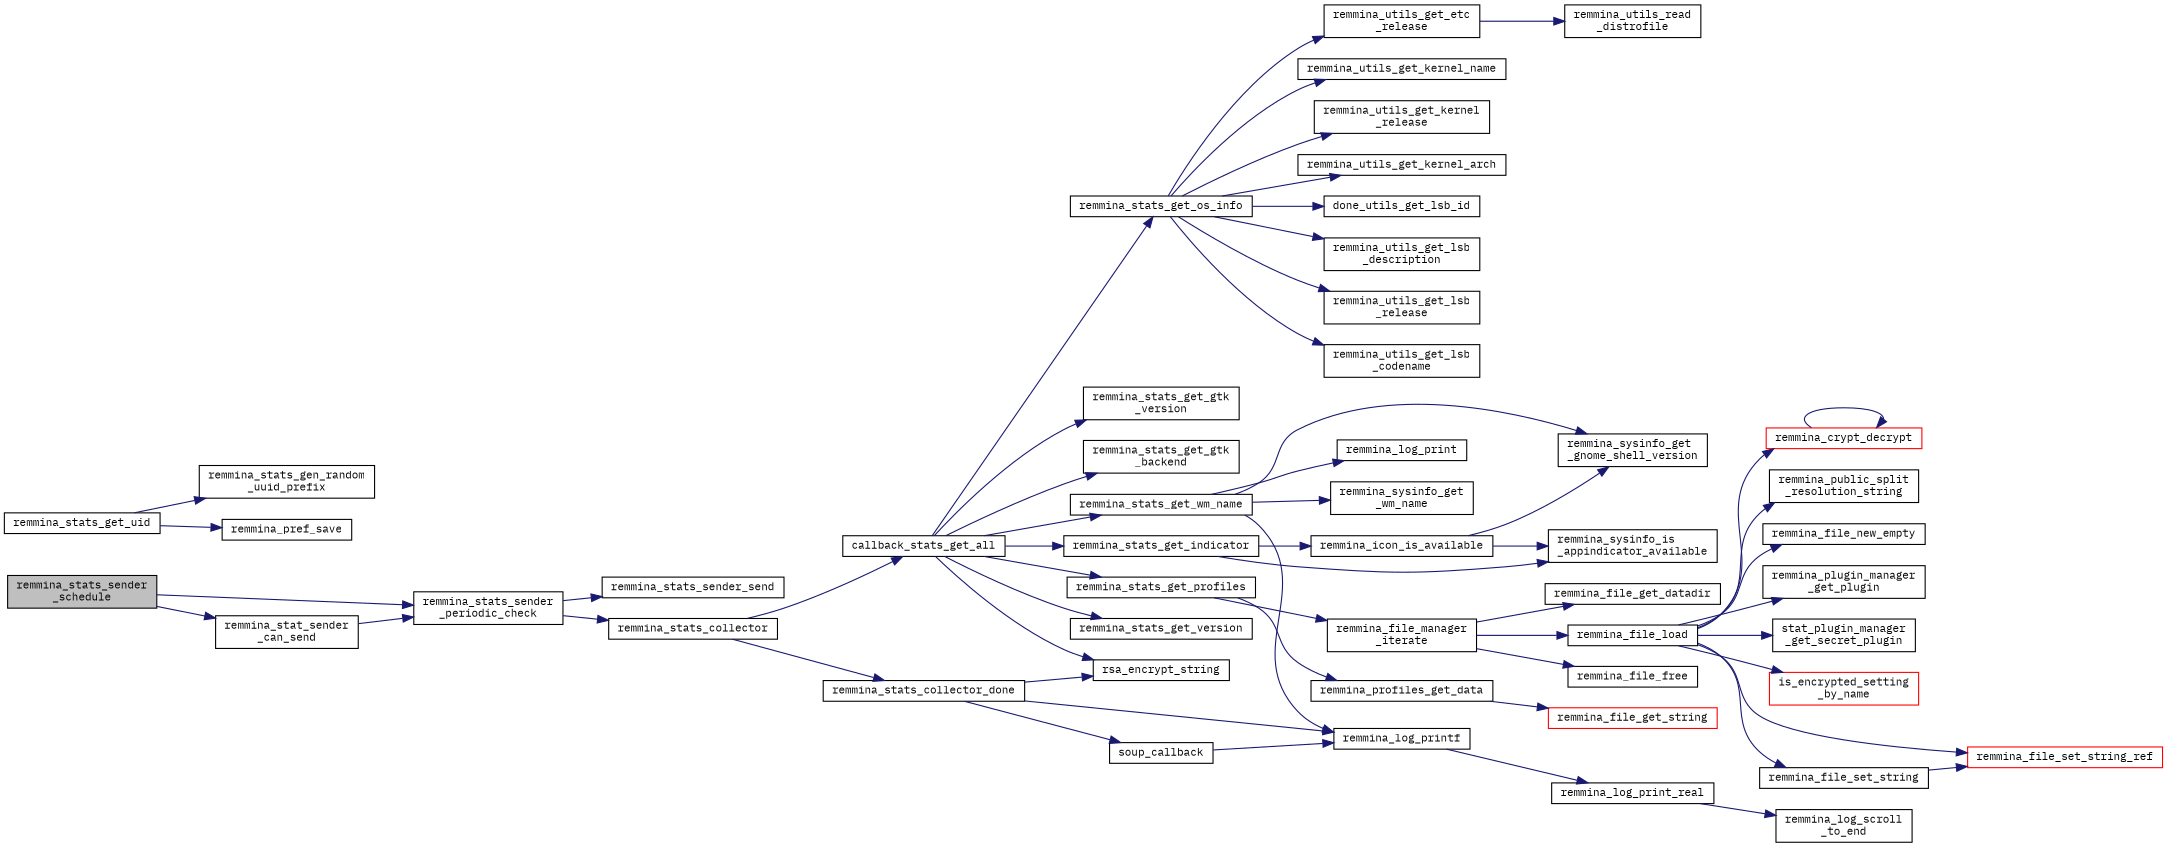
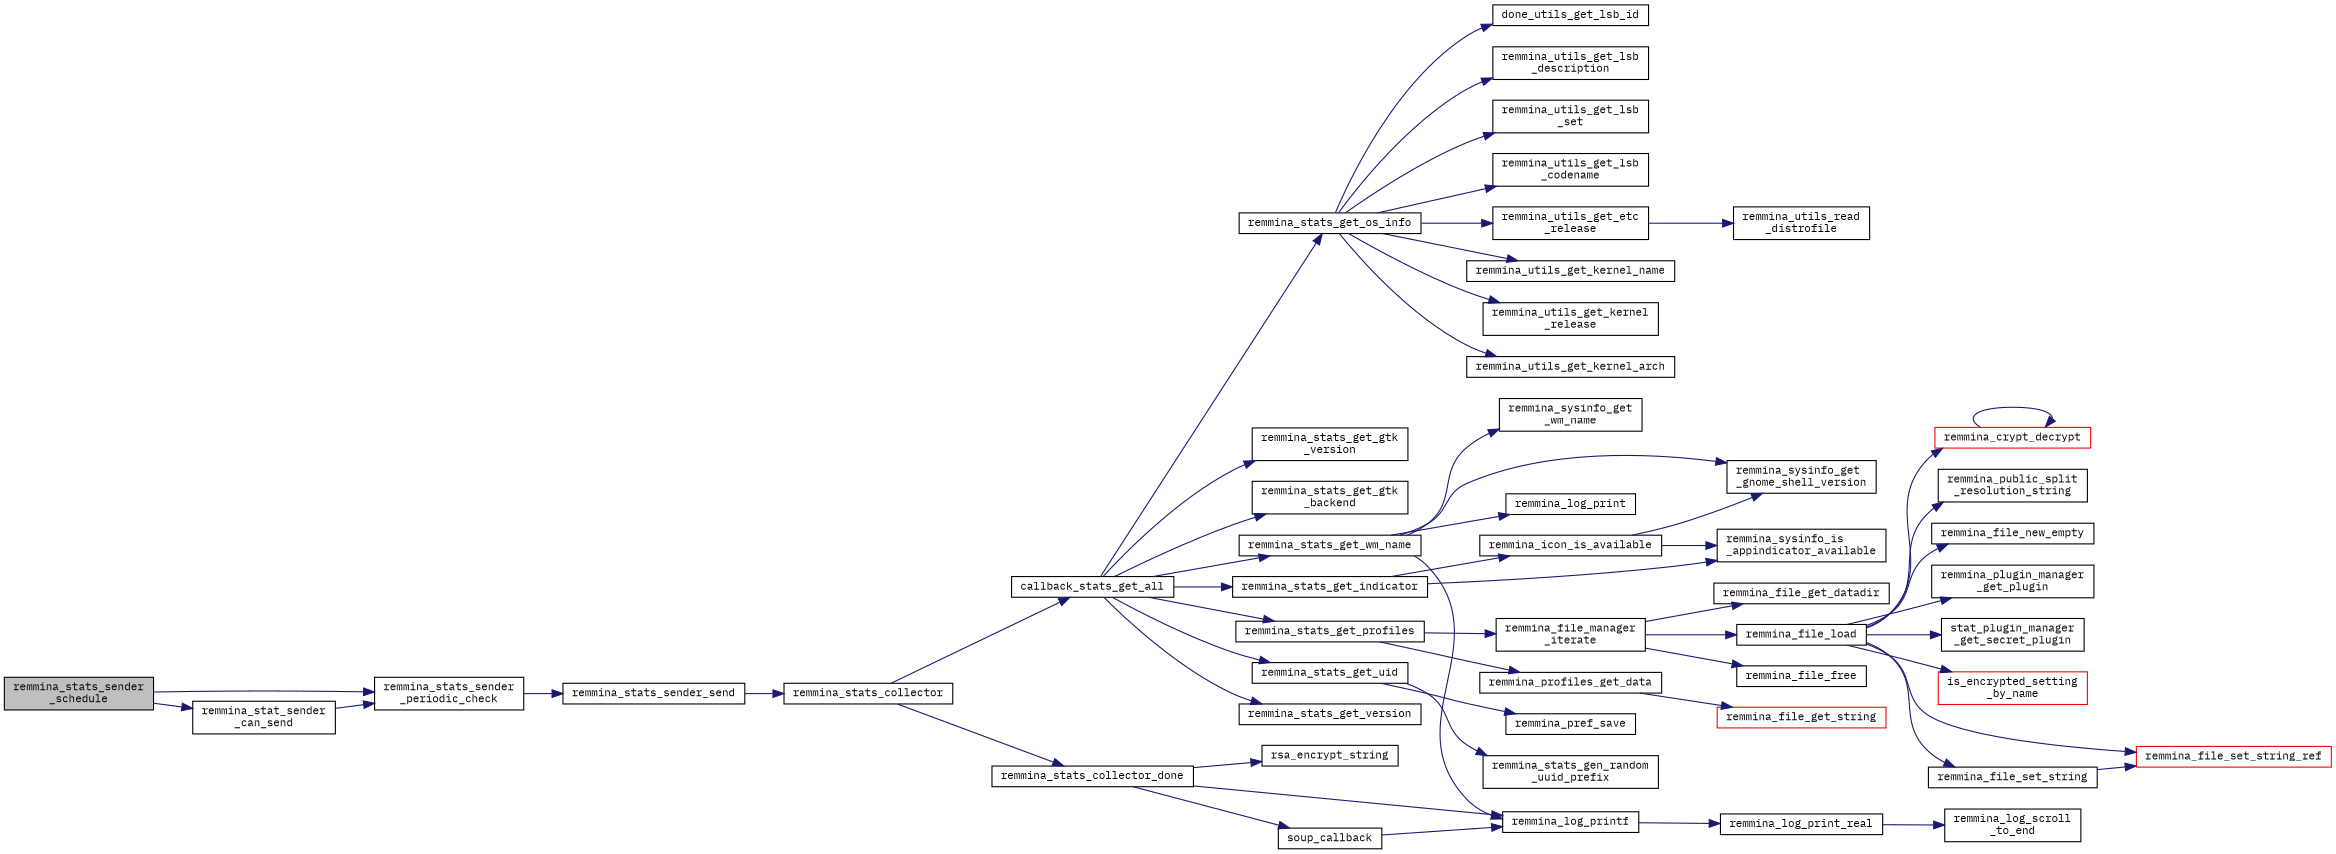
(1402, 308) -> (1571, 117)
(1004, 614) -> (1184, 633)
(580, 617) -> (759, 694)
